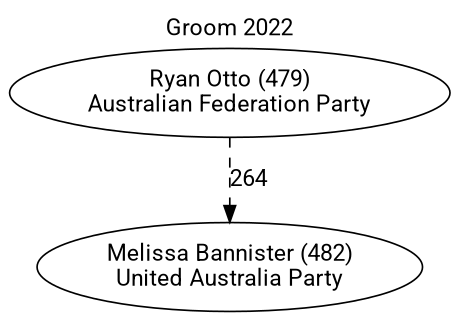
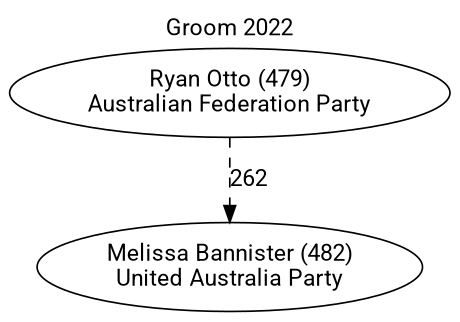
(249, 180) -> (249, 180)
